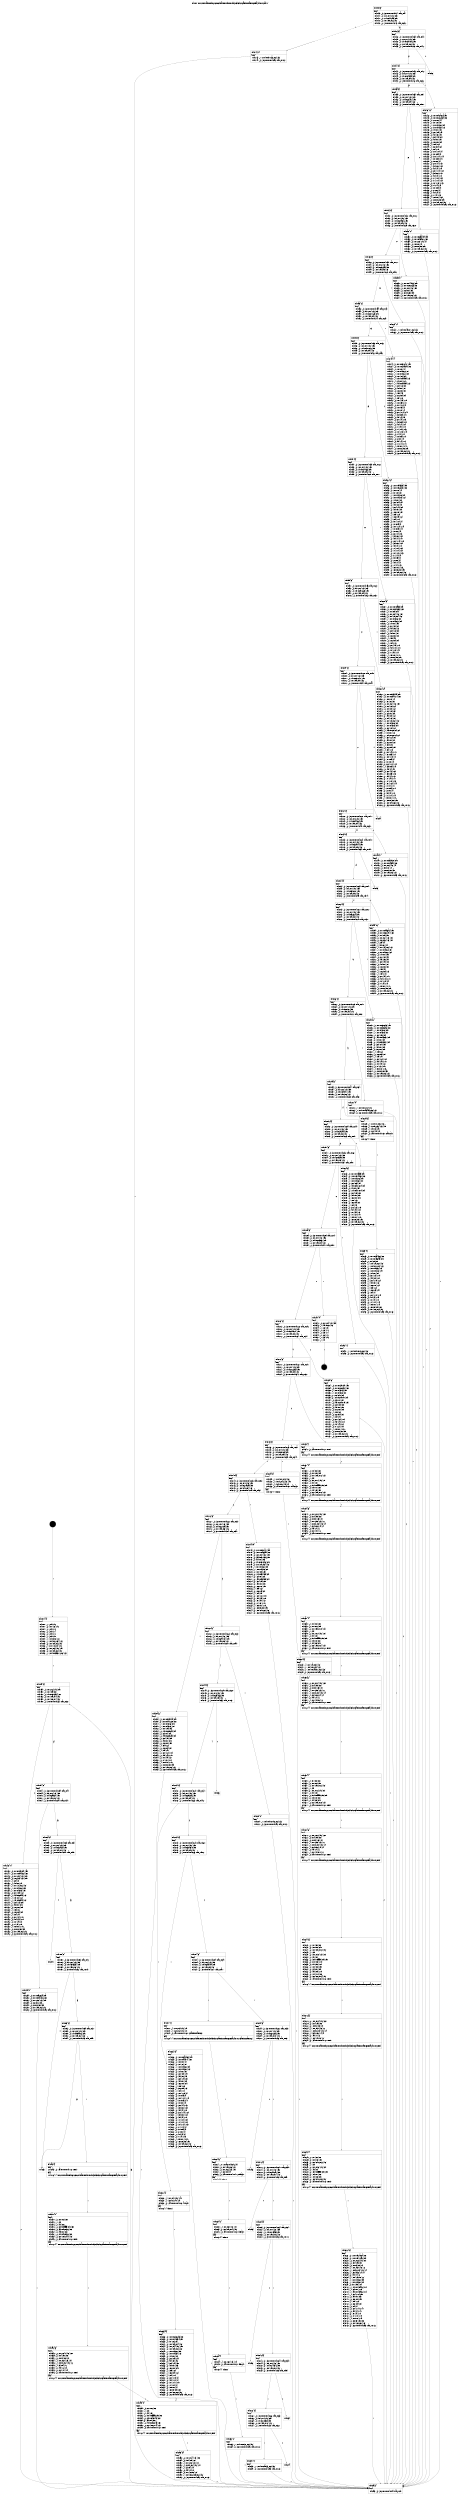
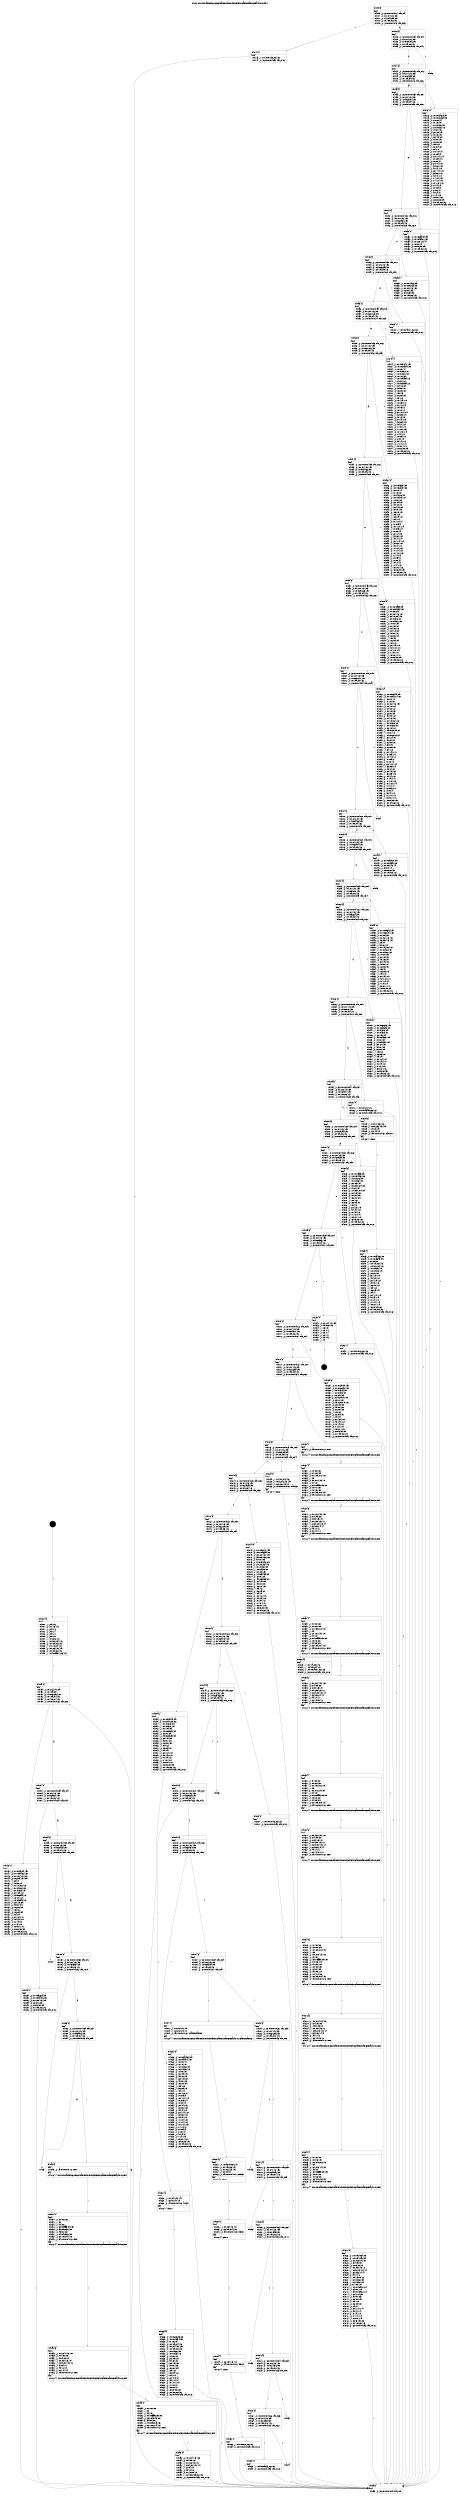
(176, 2399) -> (222, 2479)
